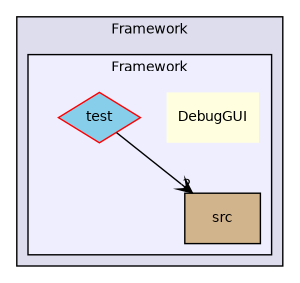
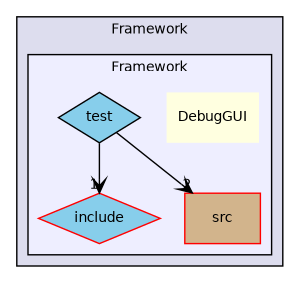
(99, 118) -> (99, 118)
none -> (99, 218)
(223, 218) -> (223, 218)
